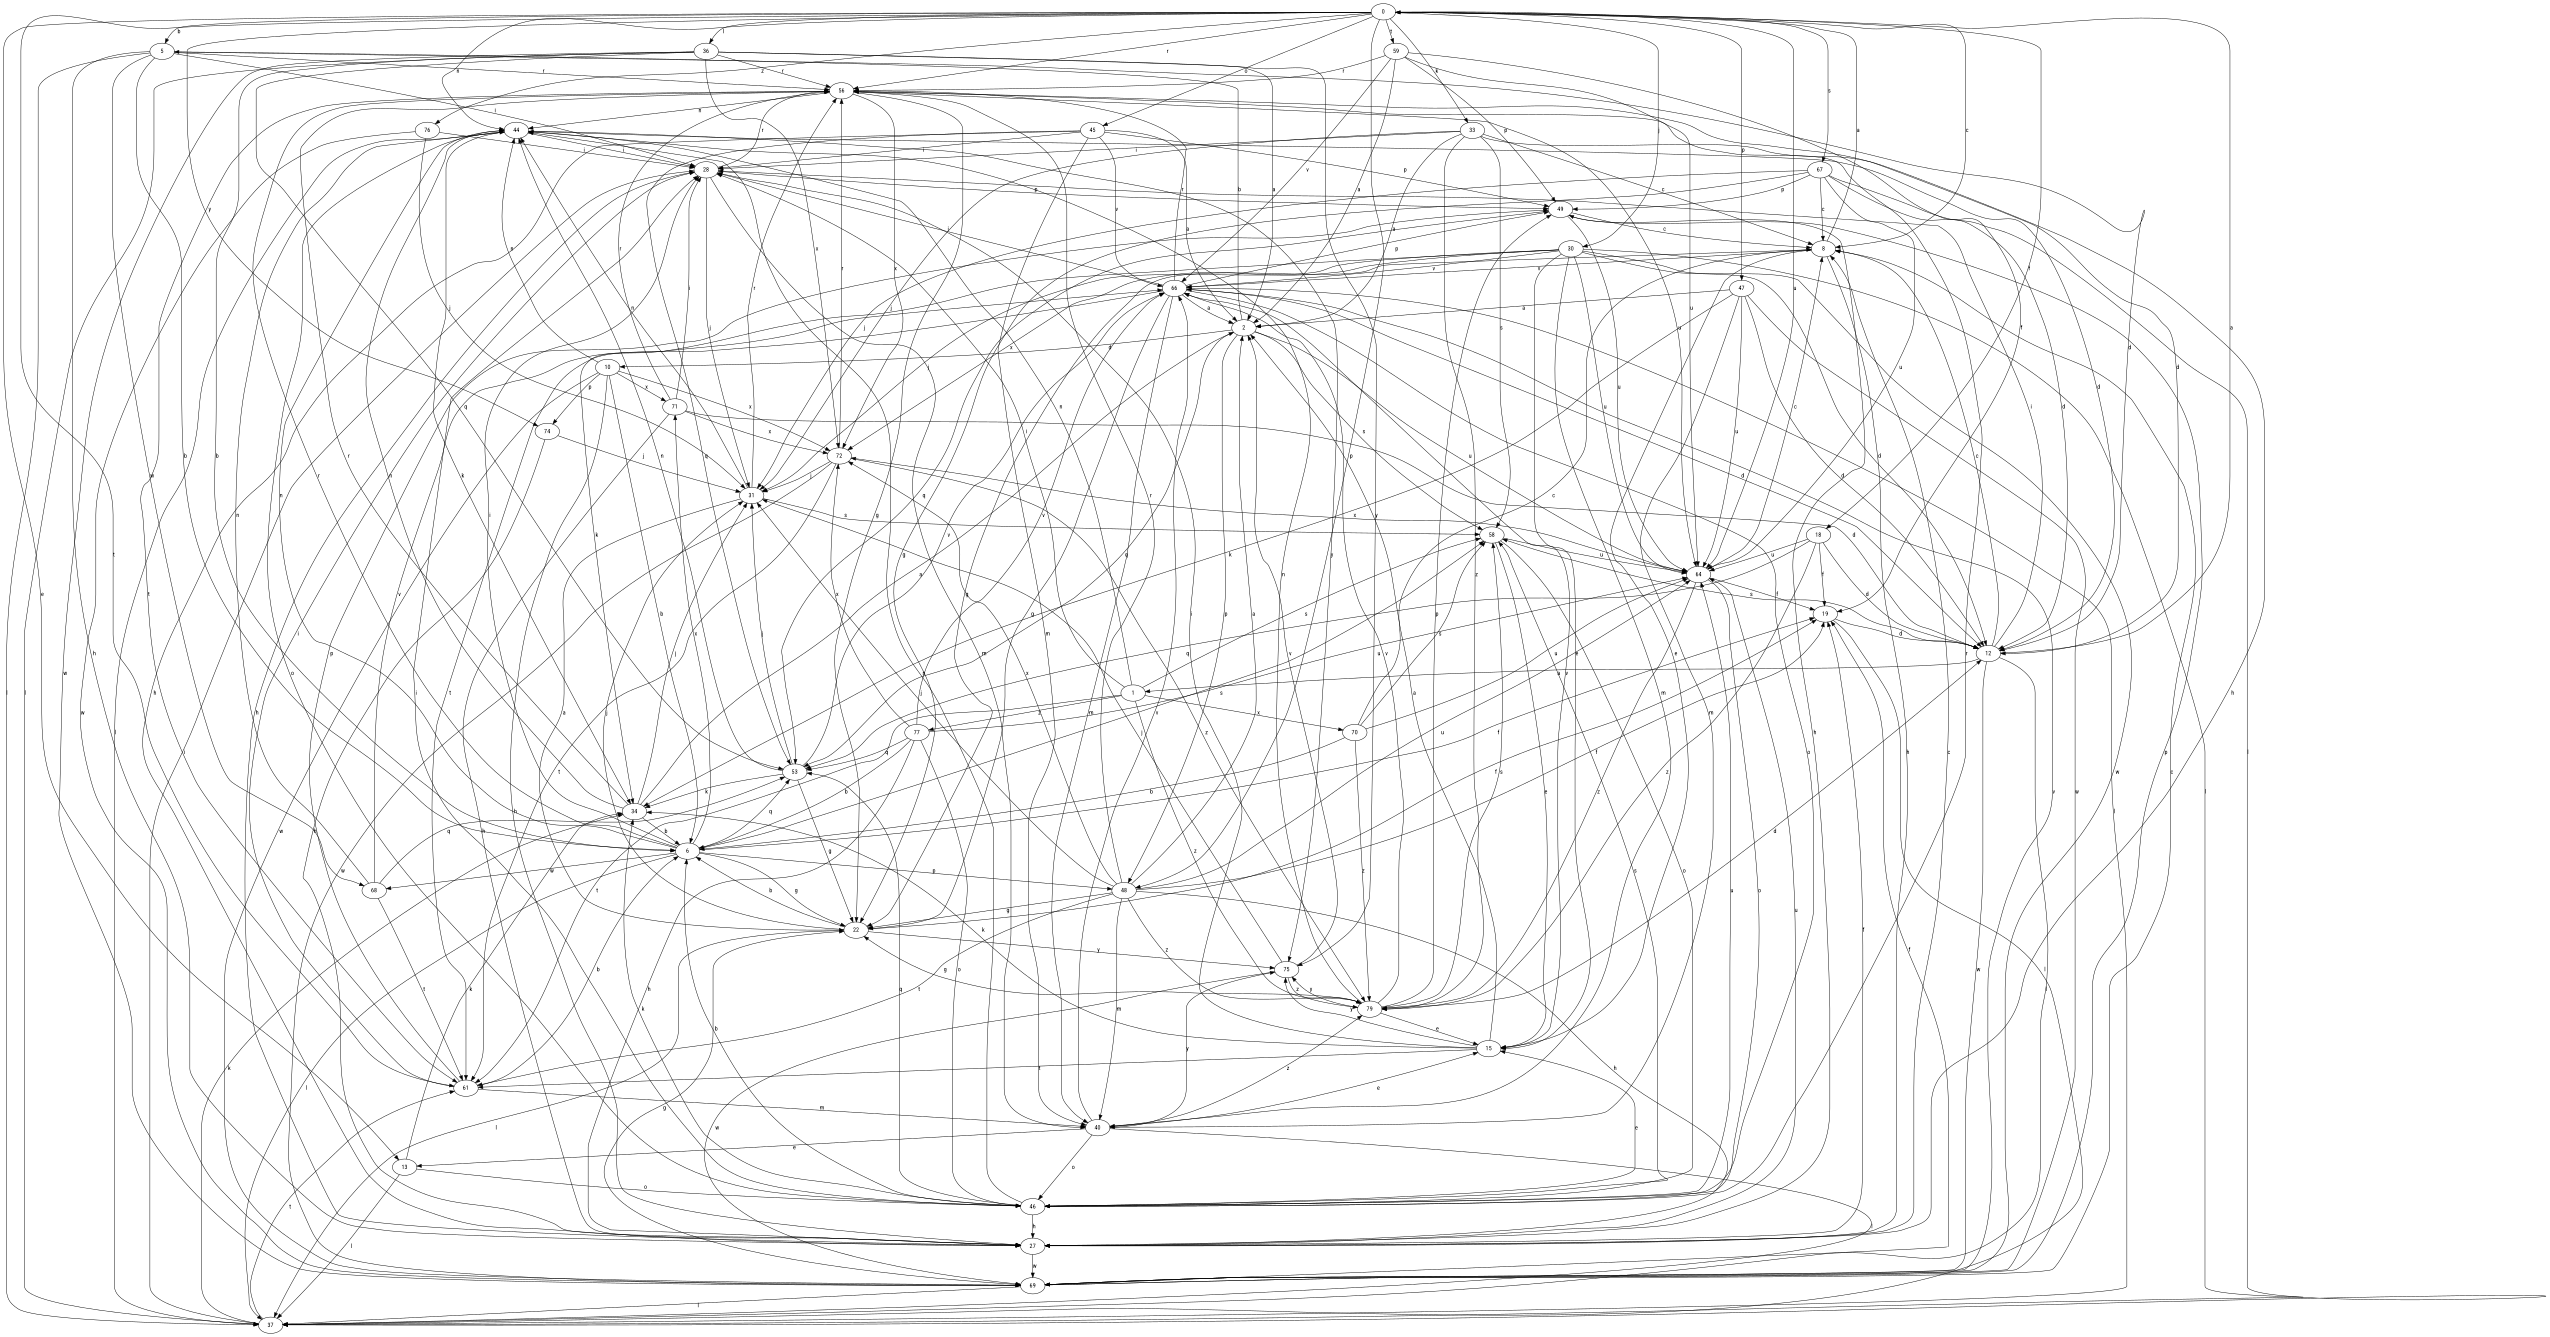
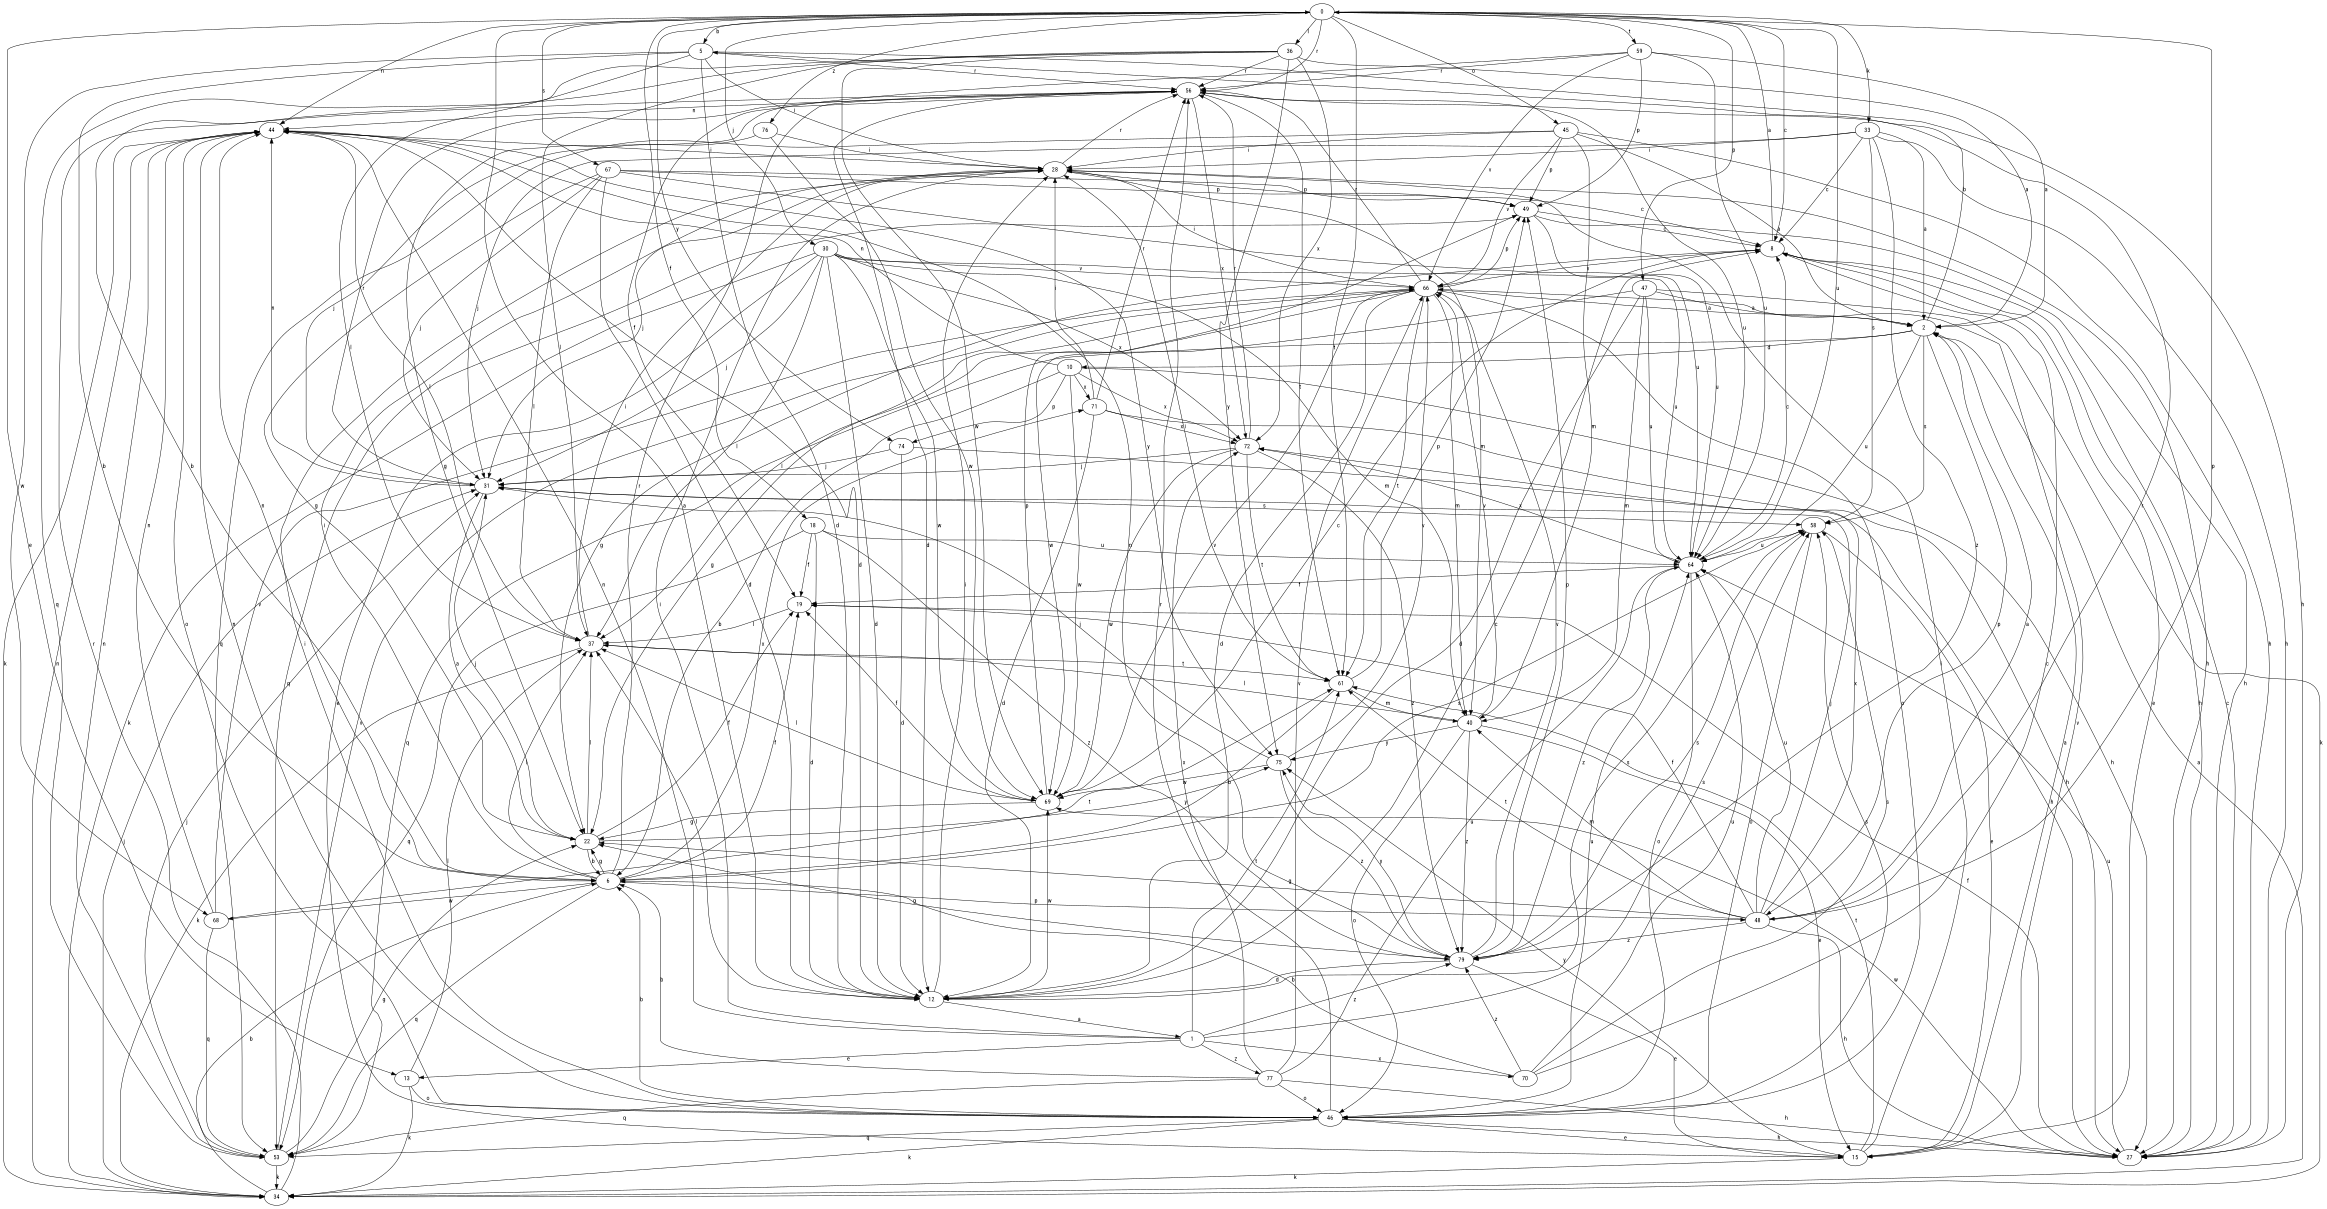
(1904, 638) -> (901, 726)
(1292, 675) -> (1422, 555)
(753, 1147) -> (802, 1059)
